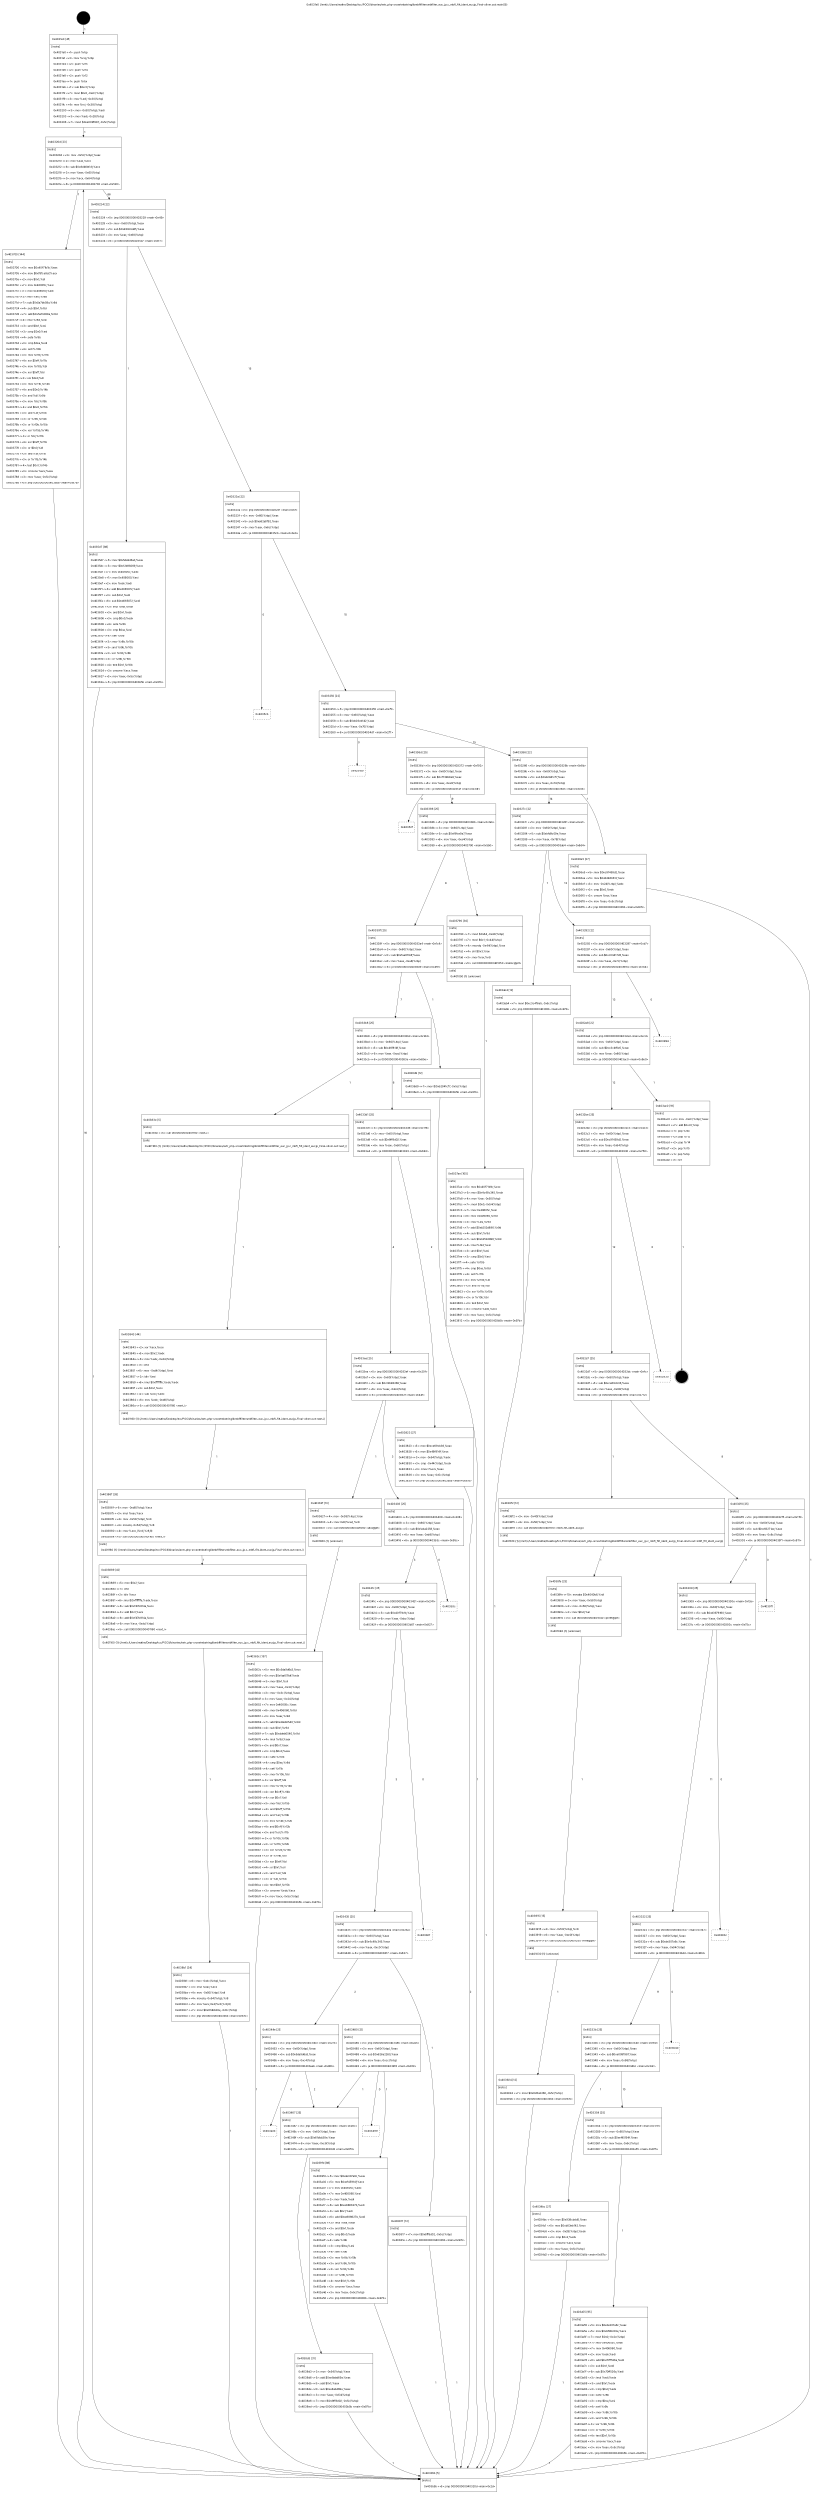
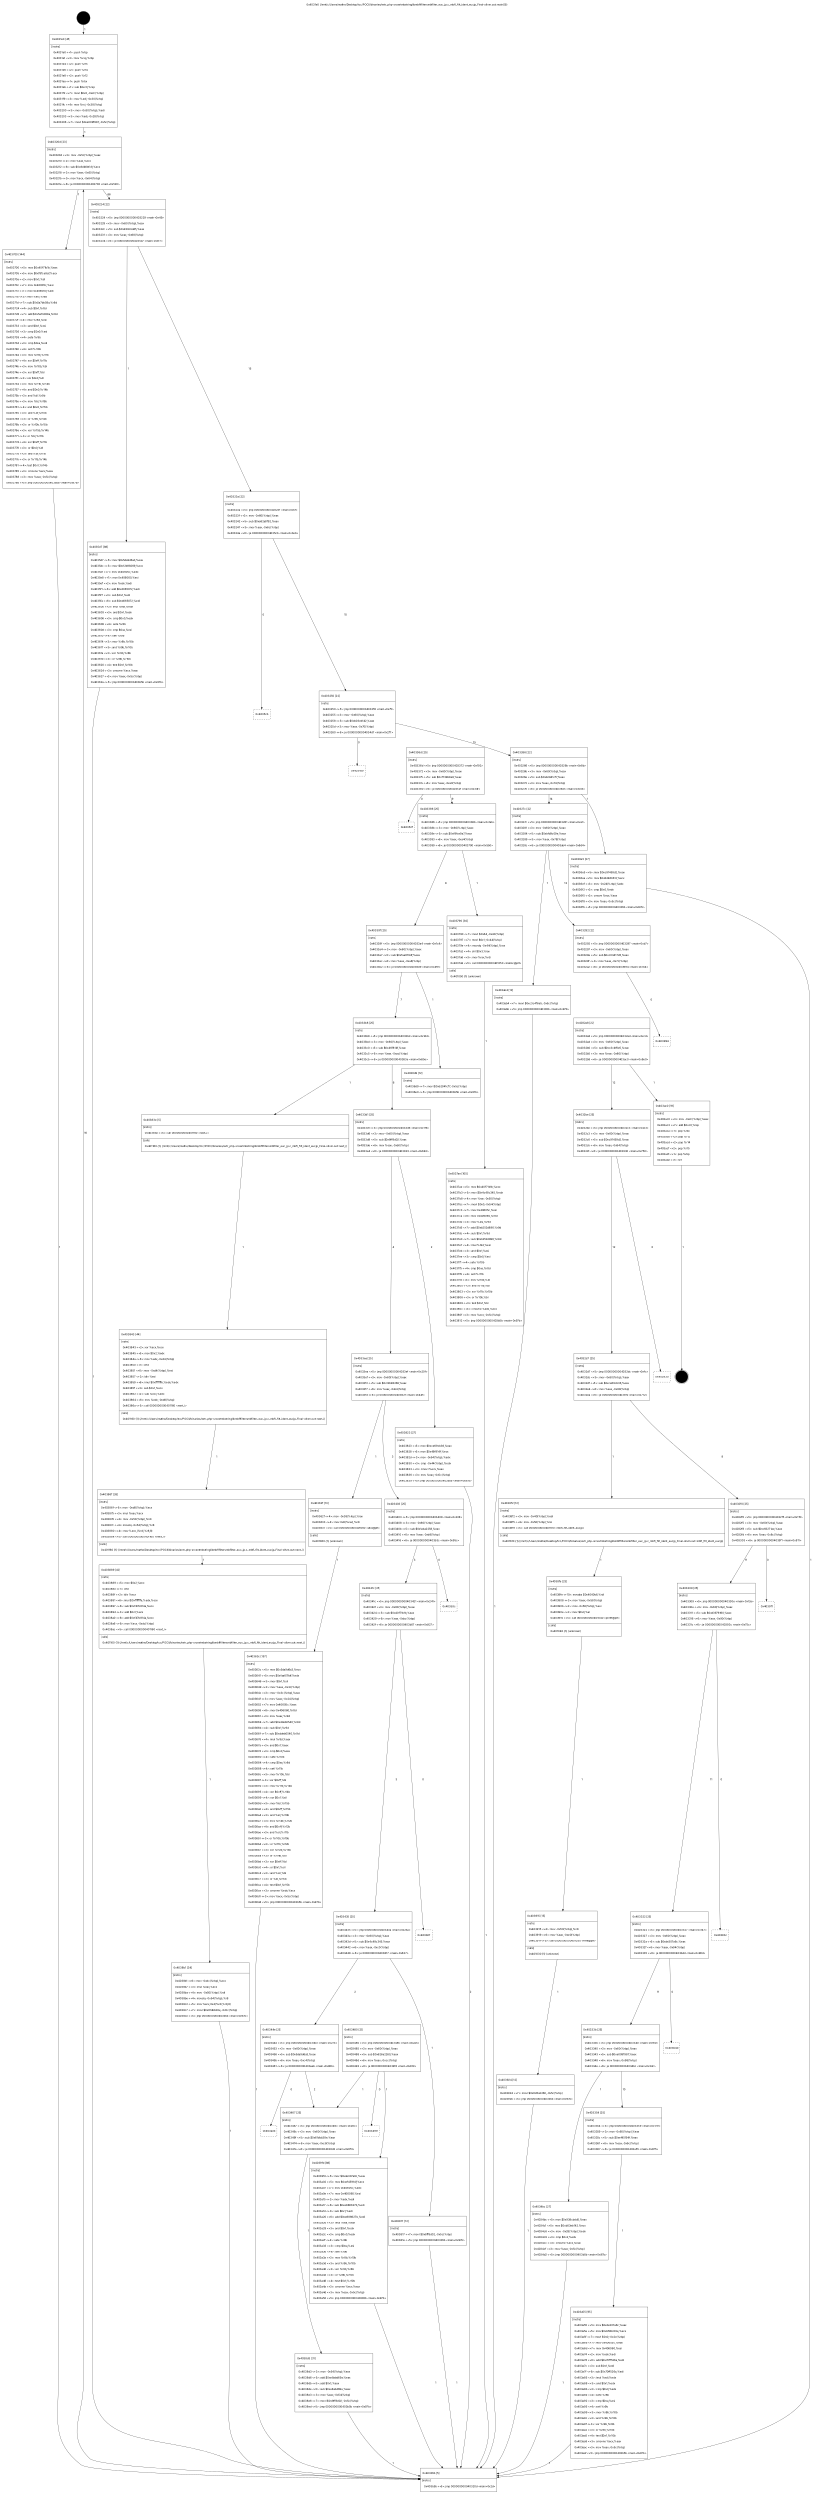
(612, 994) -> none
(476, 1781) -> none
